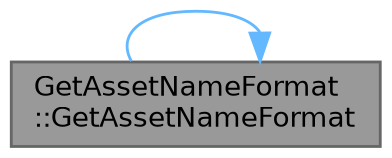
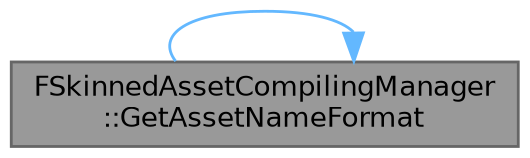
(196, 104) -> (265, 104)
